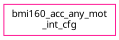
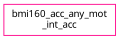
(60, 20) -> (60, 20)
